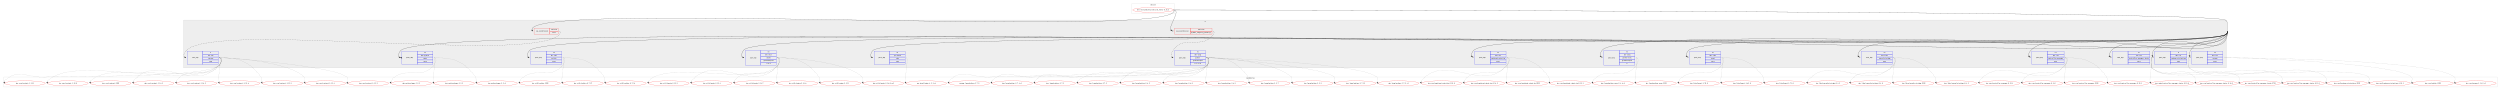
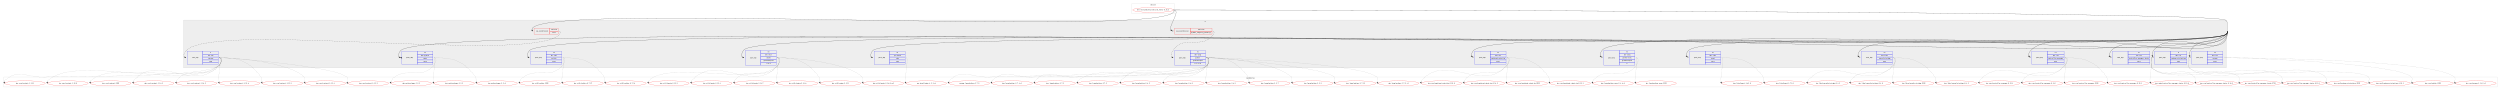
(1699, 83) -> none
